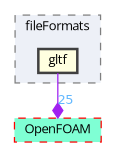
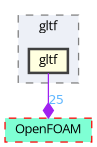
(58, 27) -> (48, 27)
